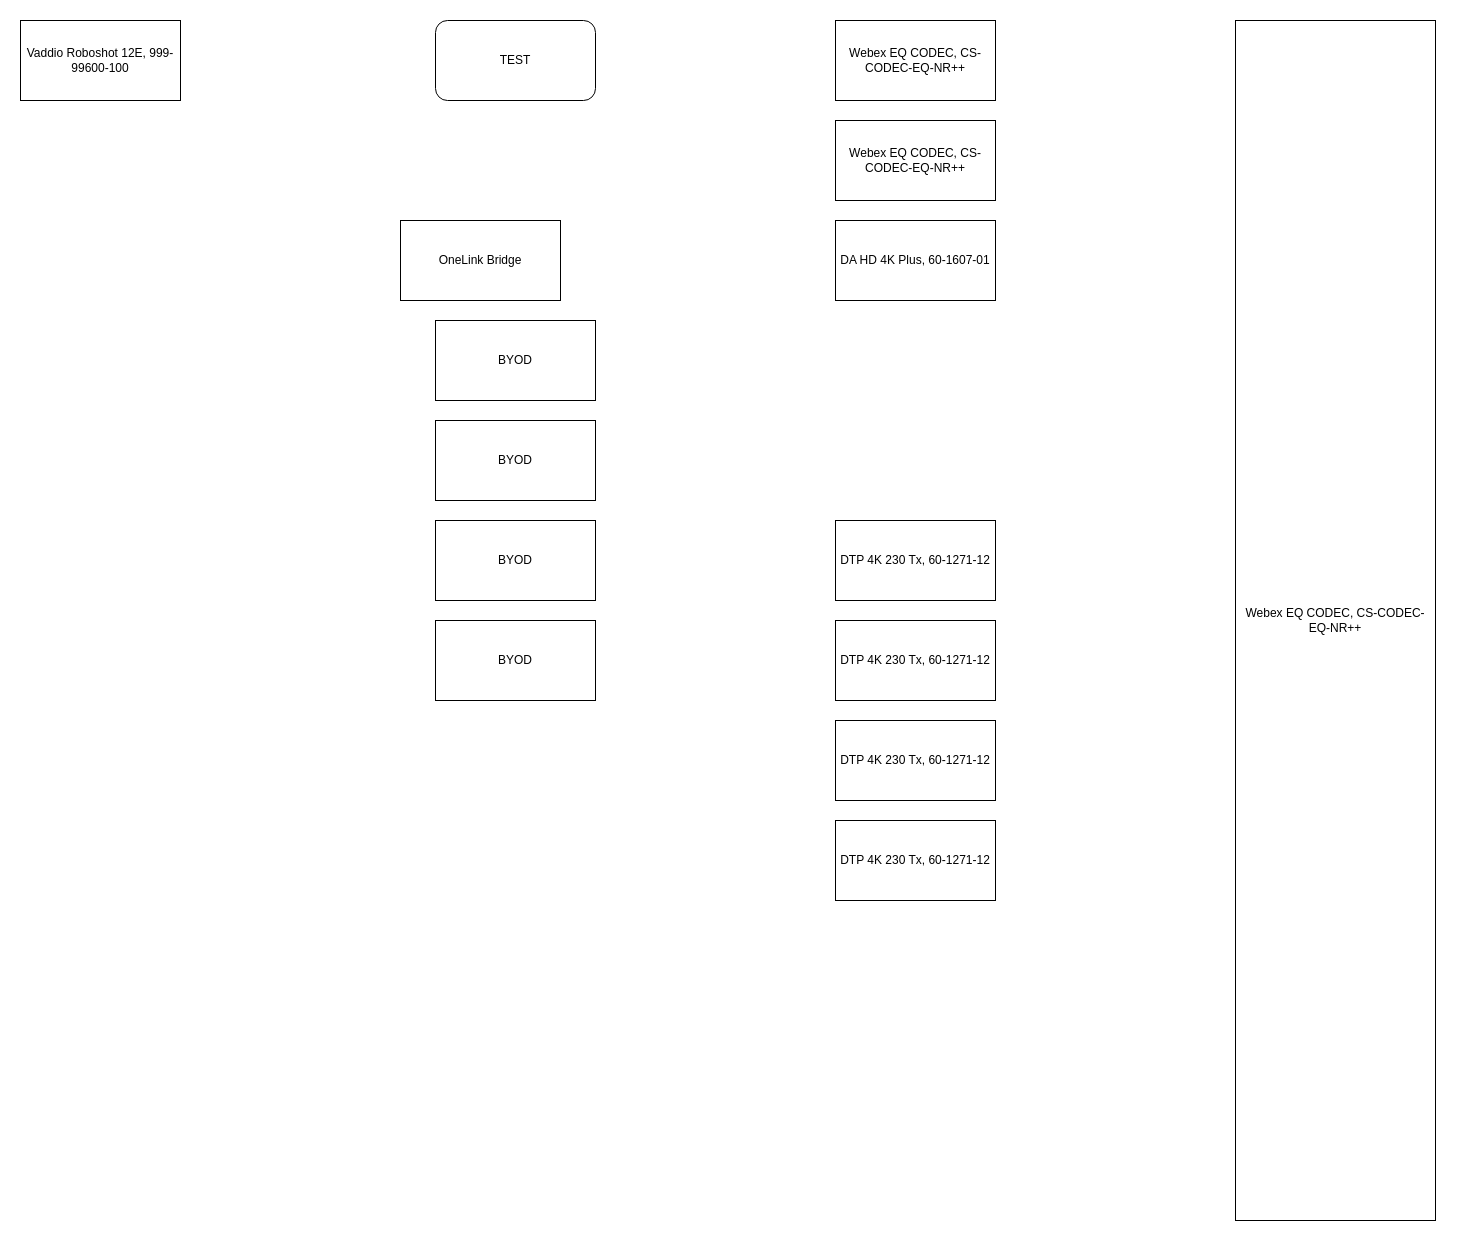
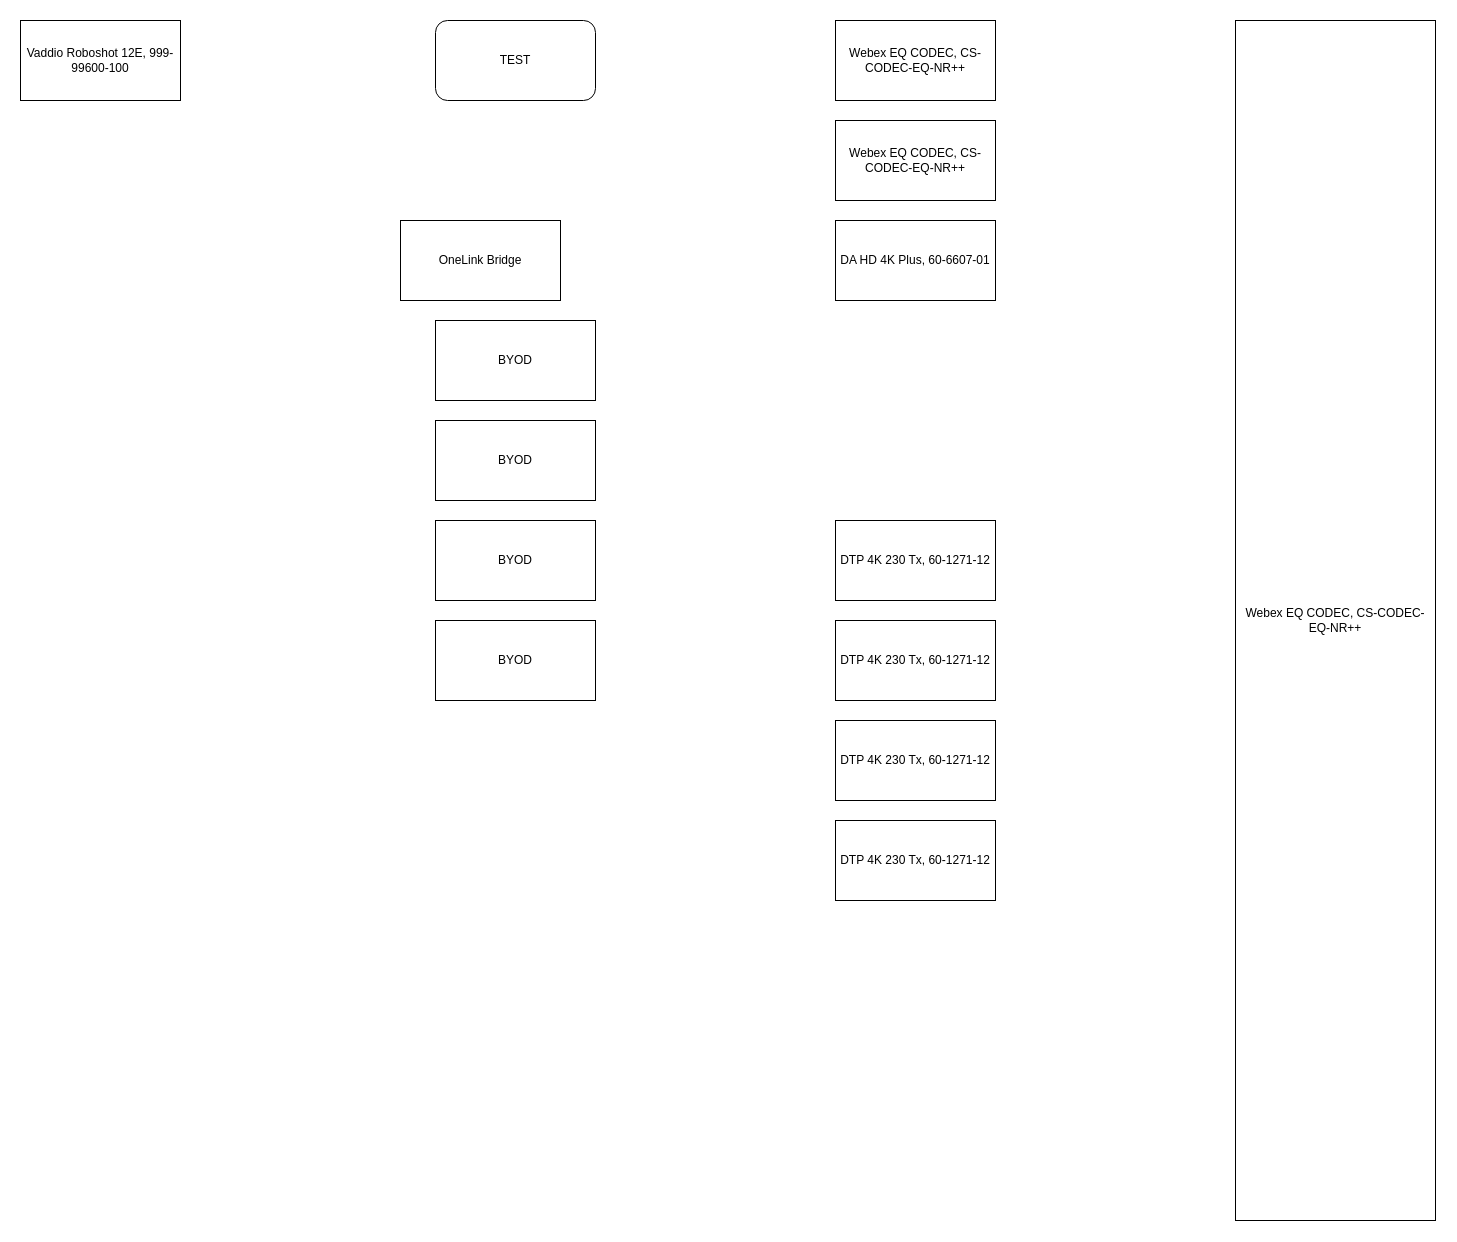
(916, 261) -> (916, 261)
